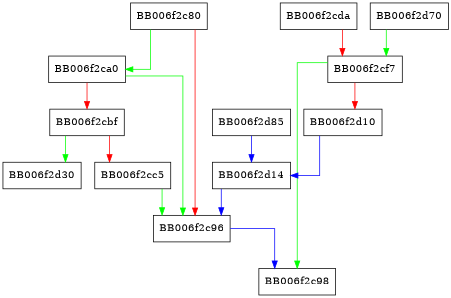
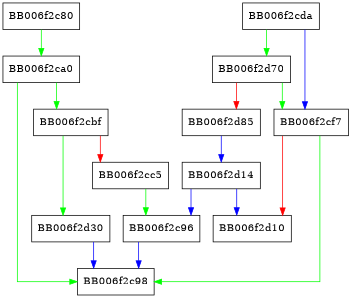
none -> (267, 39)
(342, 39) -> (305, 66)
(87, 92) -> (57, 92)
none -> (236, 92)
(183, 113) -> (17, 208)
(195, 119) -> none
(320, 167) -> (237, 198)
none -> (94, 251)
